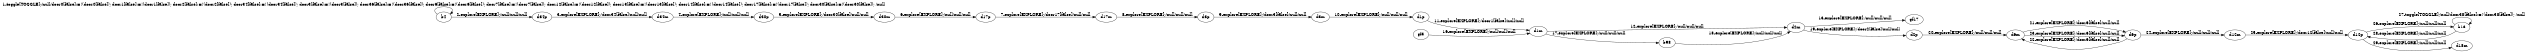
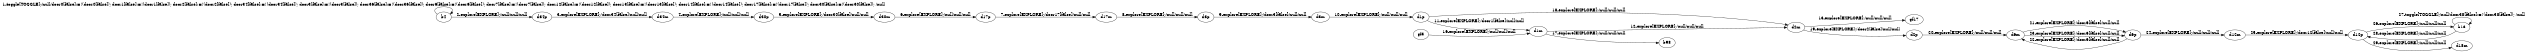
(1732, 44) -> (1607, 13)
